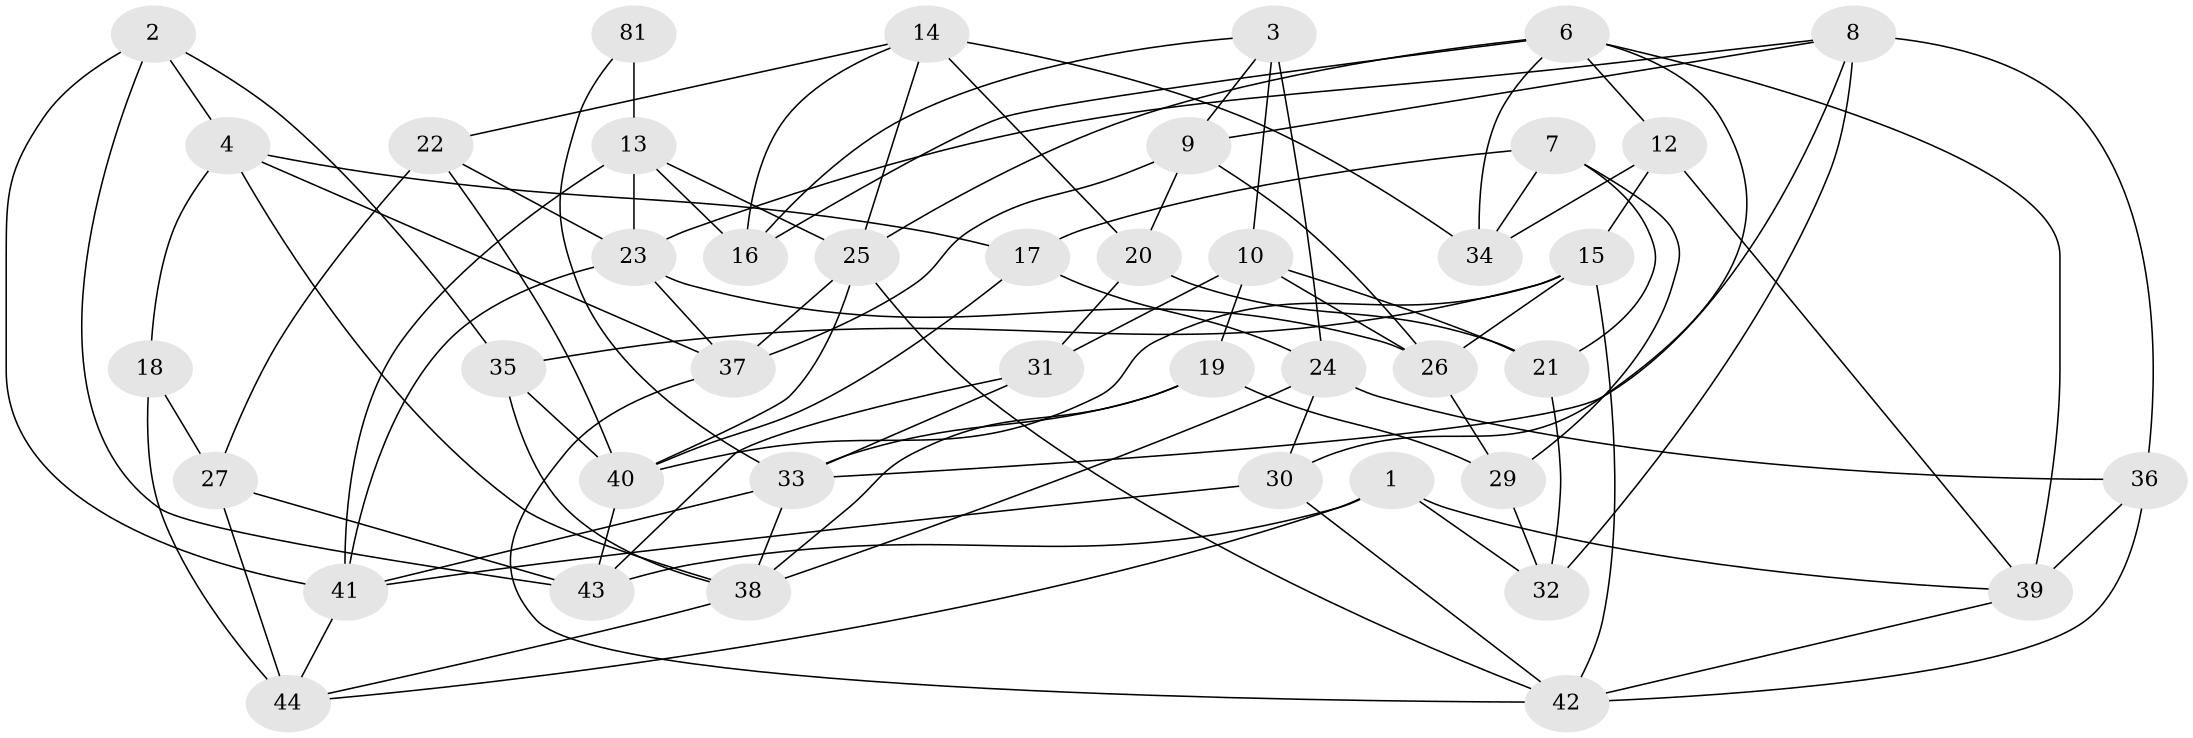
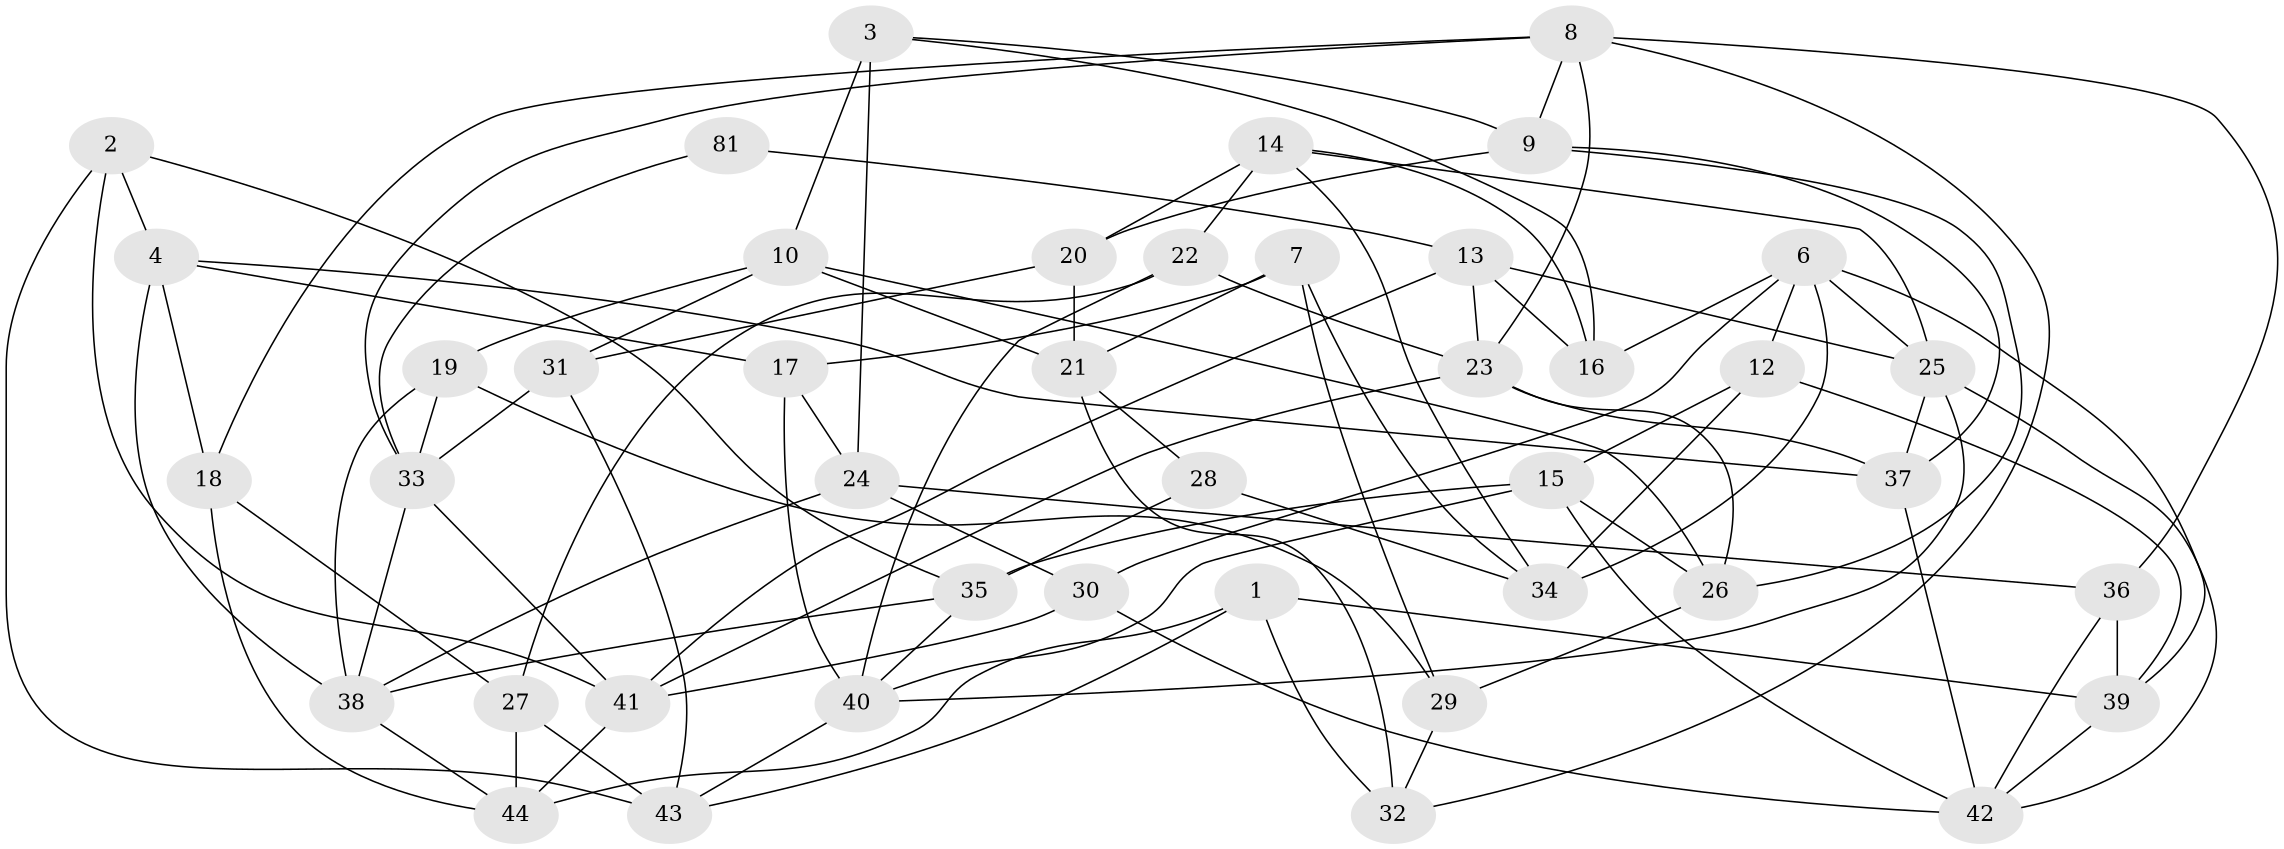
none -> (789, 77)
none -> (1204, 480)
